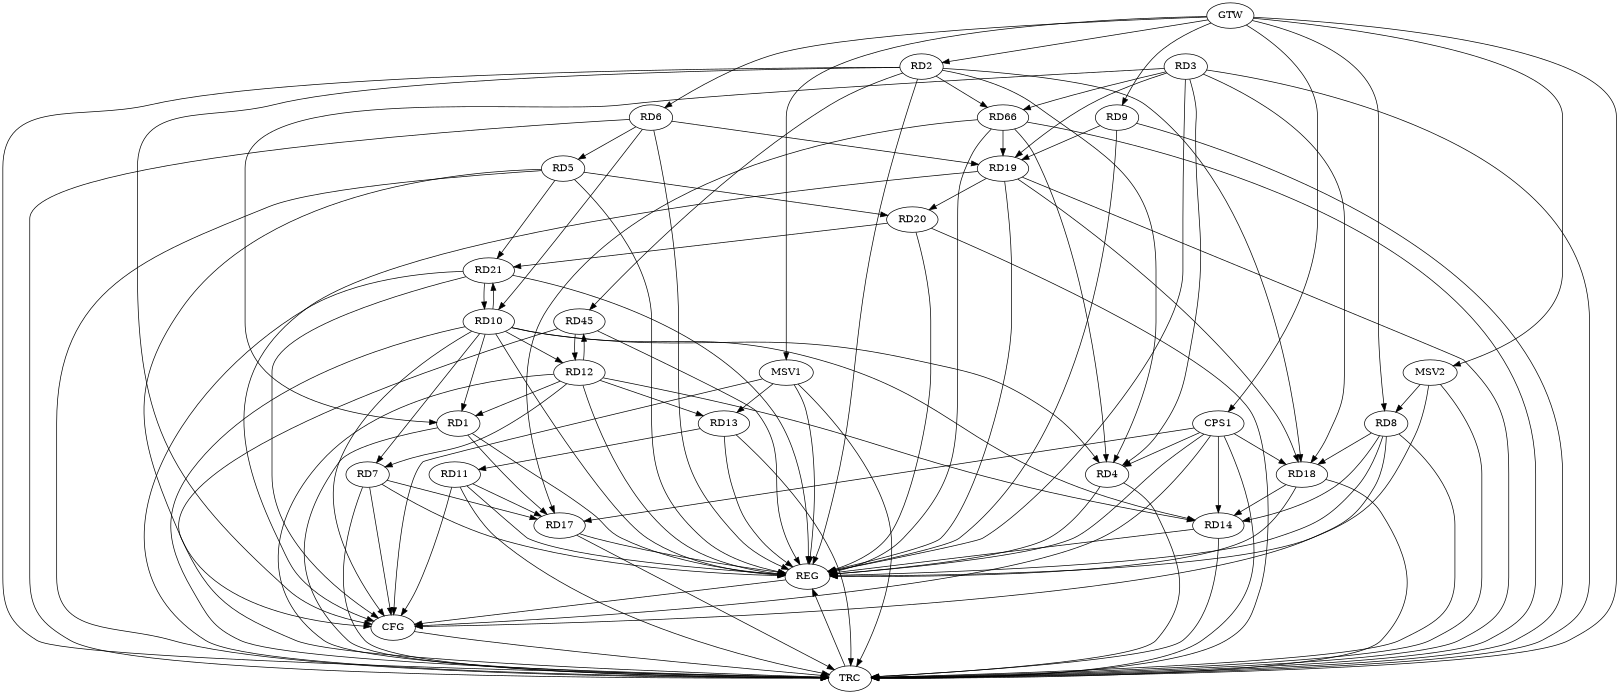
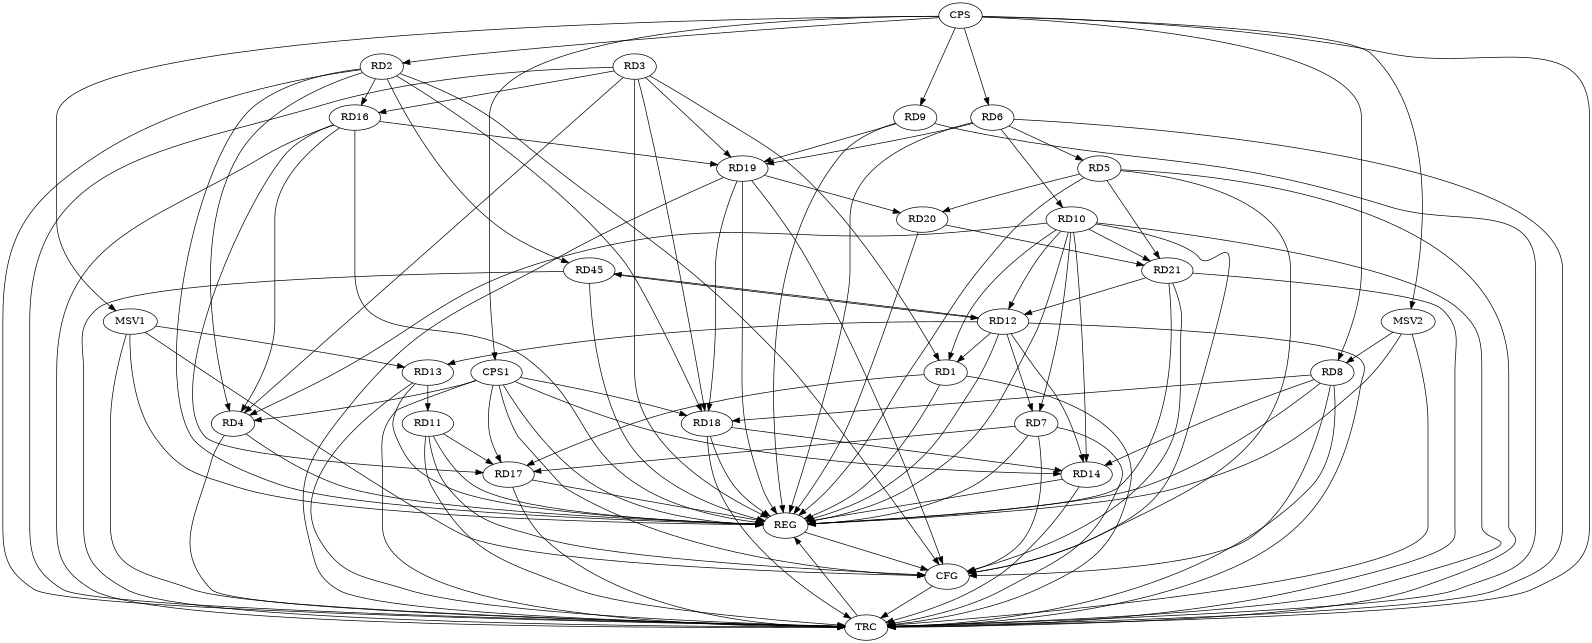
(1230, 16) -> (960, 16)
(1003, 118) -> (355, 118)
(484, 293) -> (1089, 295)
(1267, 546) -> none
